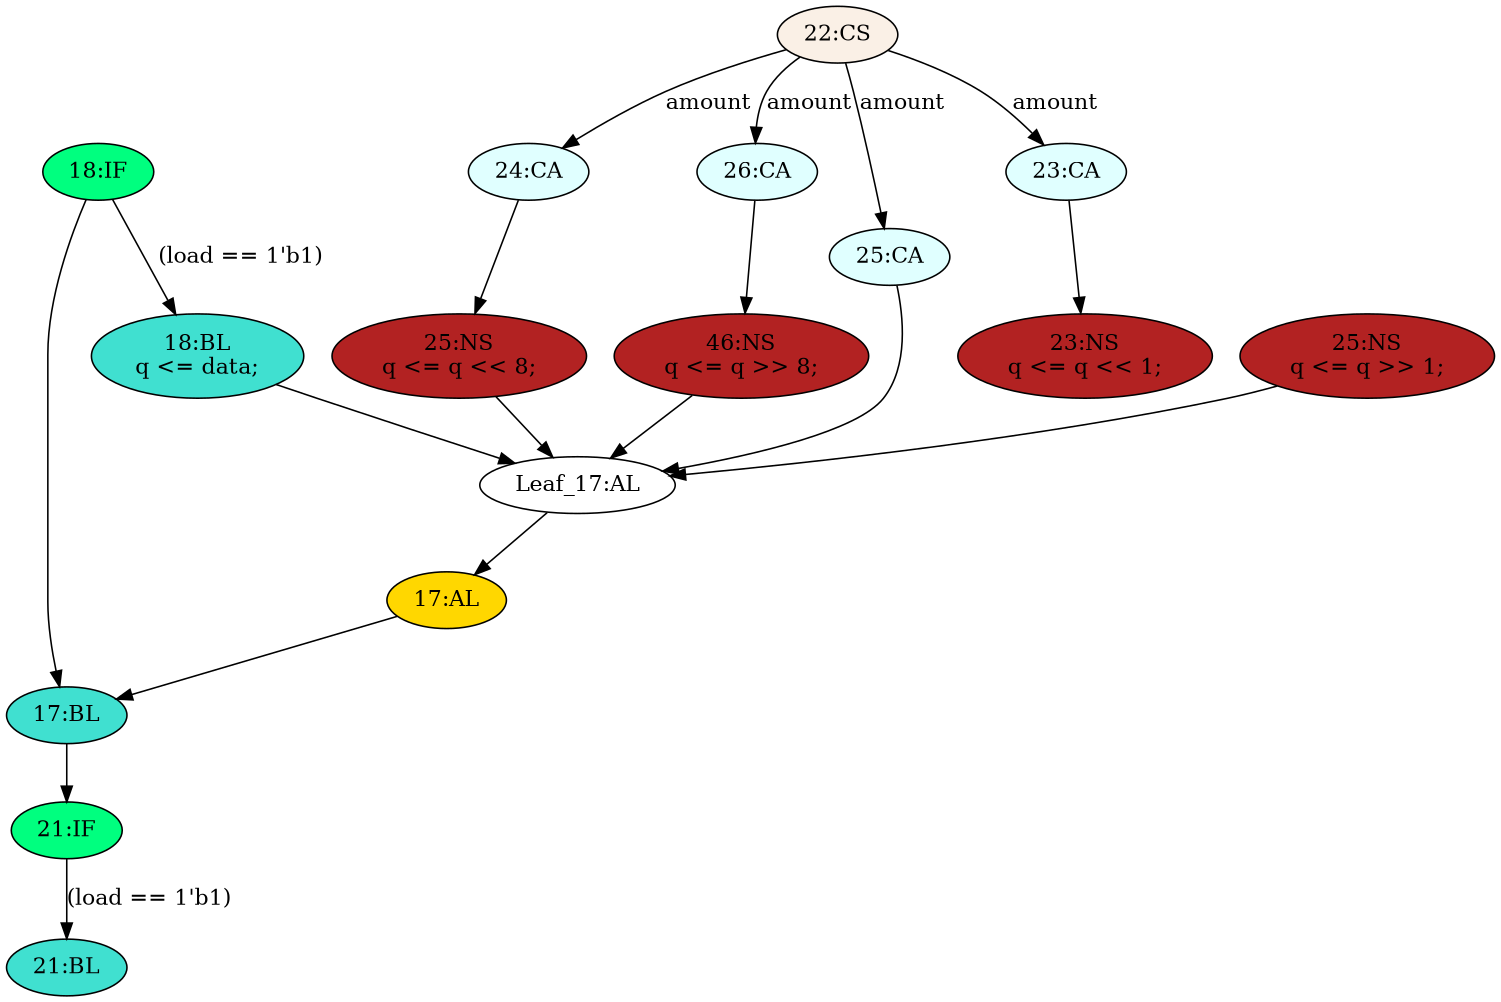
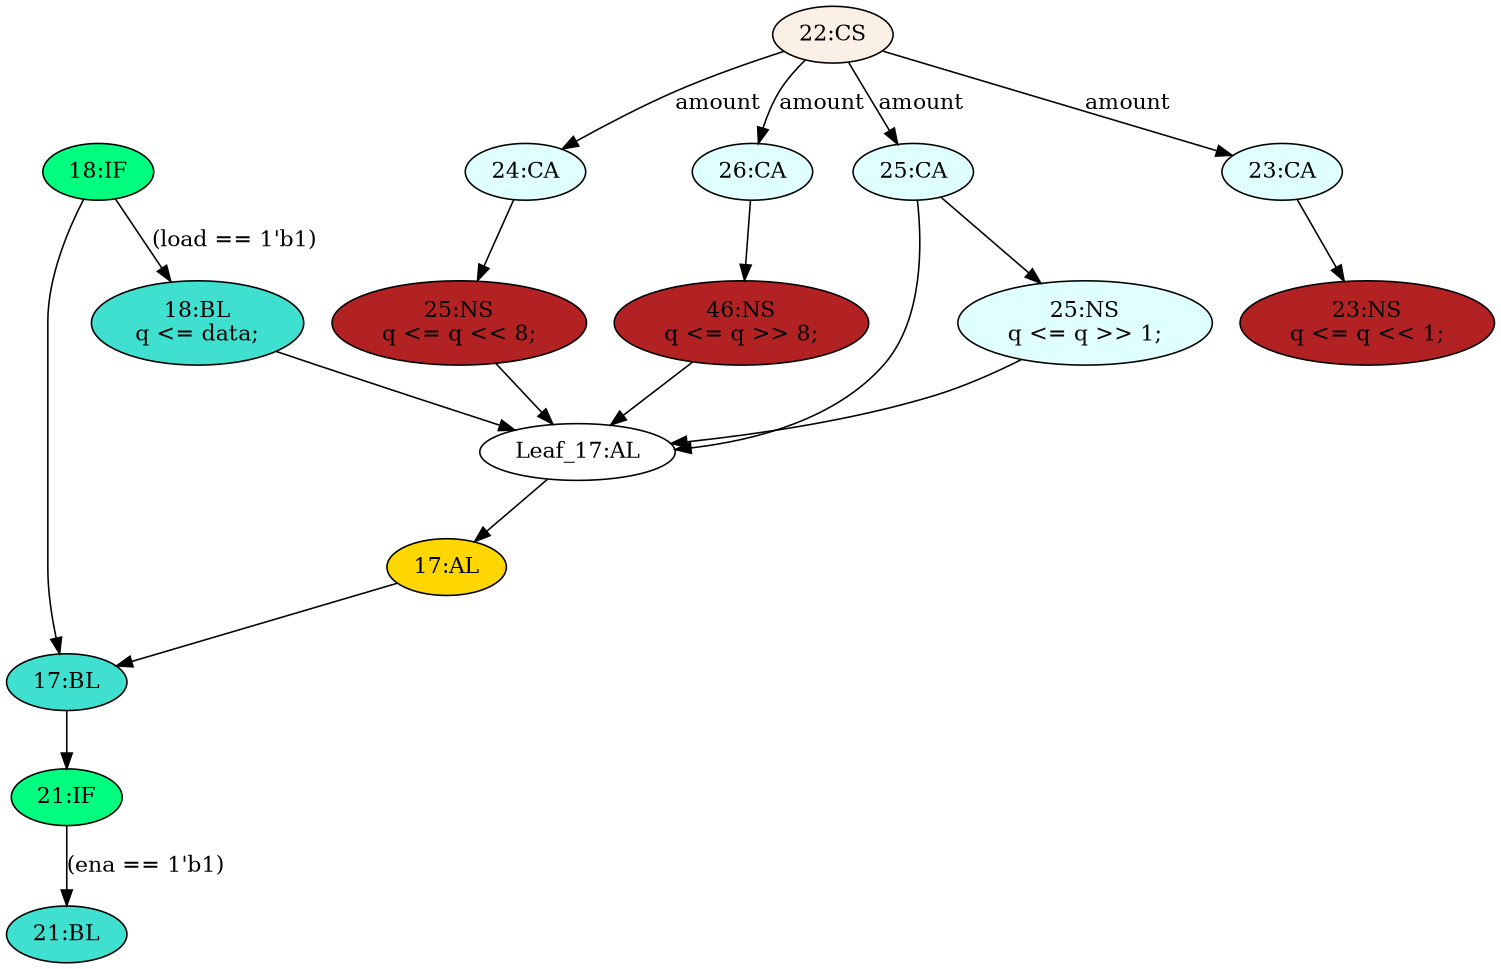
none -> (985, 235)
(1367, 356) -> (1085, 323)
(150, 899) -> (146, 866)
